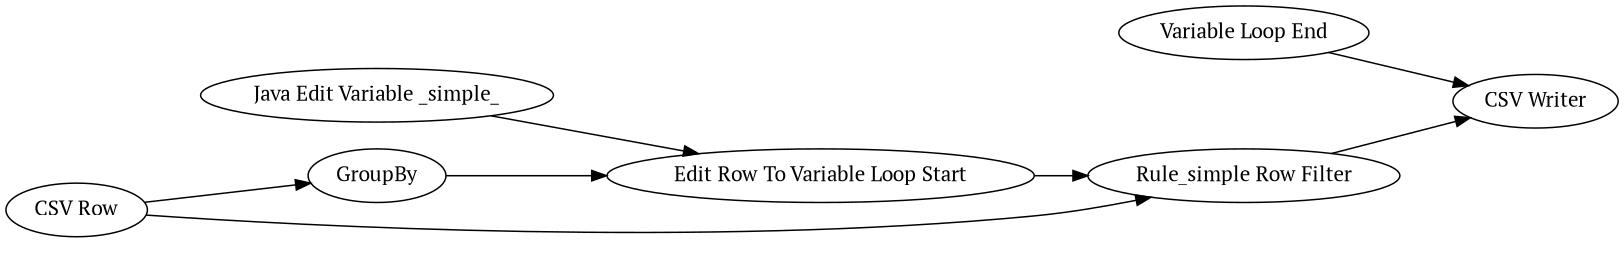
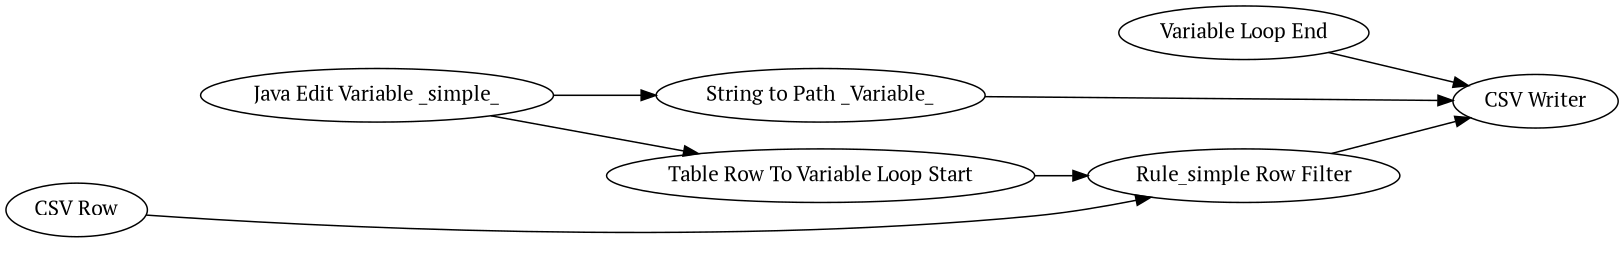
none -> (821, 95)
(377, 176) -> none
(821, 176) -> (821, 176)
